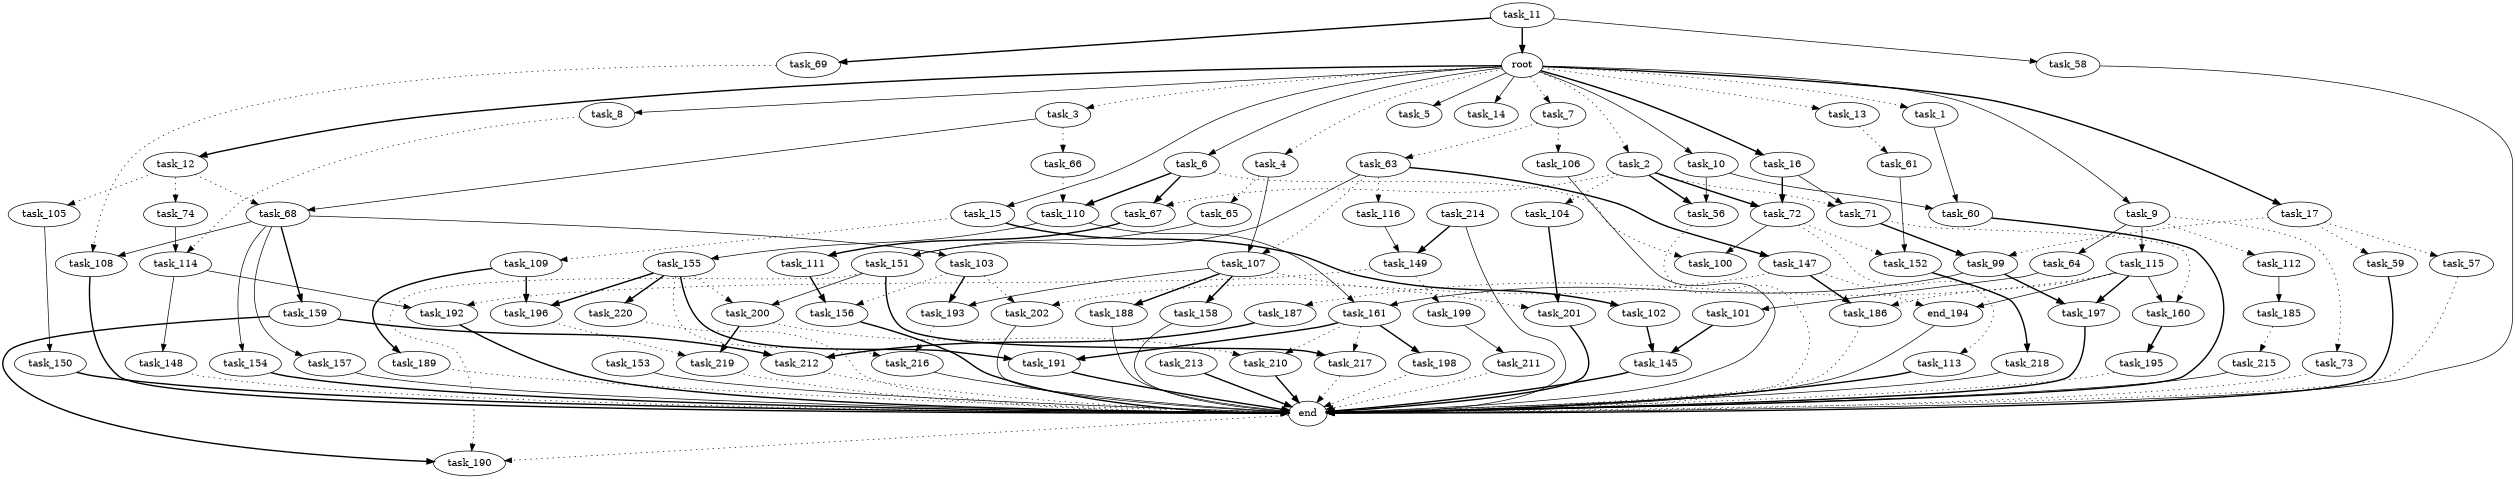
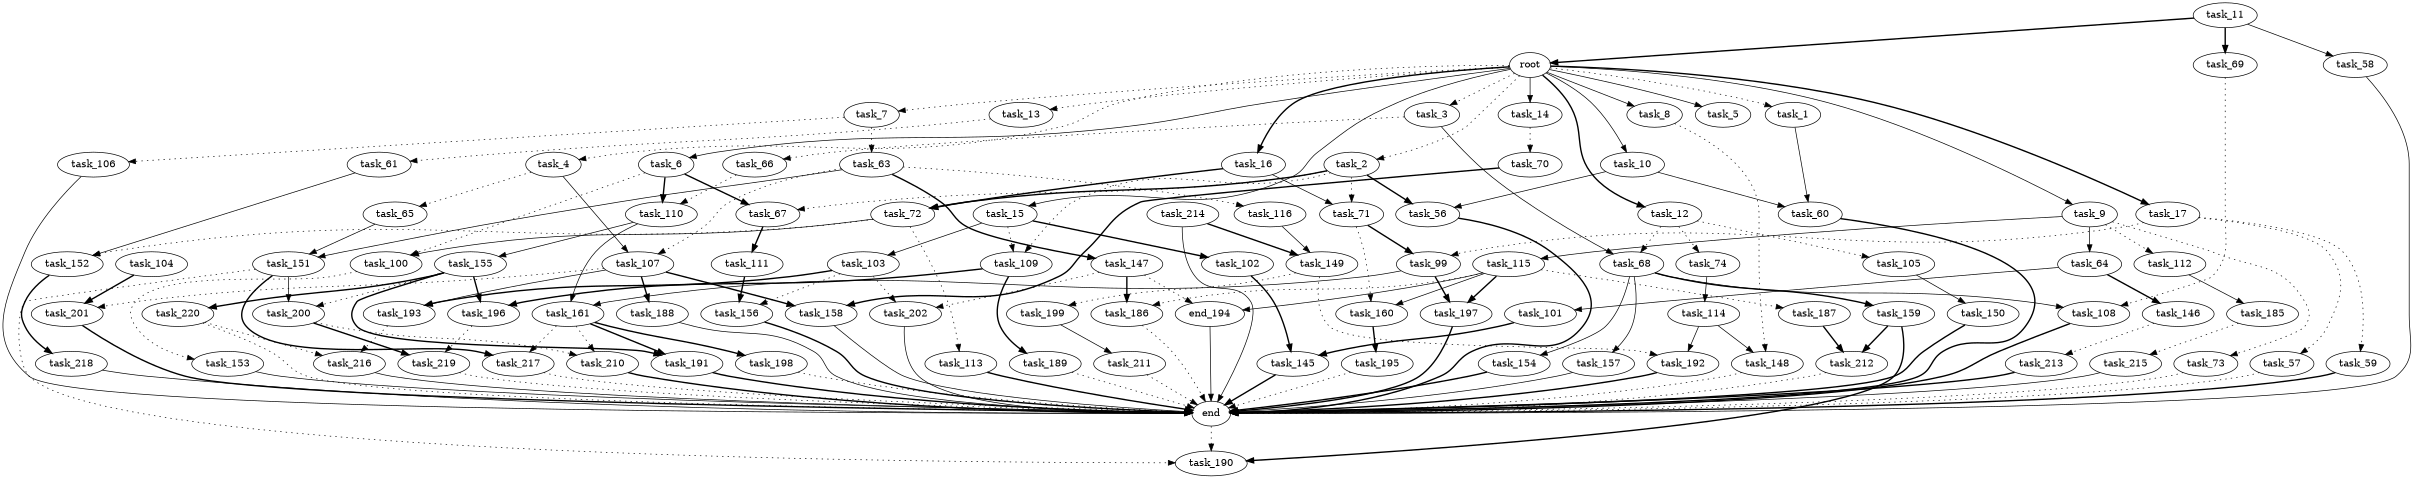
(373, 151) -> (1759, 214)
none -> (1530, 165)
(1595, 187) -> (1177, 179)
(625, 228) -> (938, 238)
none -> (200, 281)
none -> (2178, 314)
(744, 345) -> (252, 336)
(1795, 375) -> (1475, 350)
